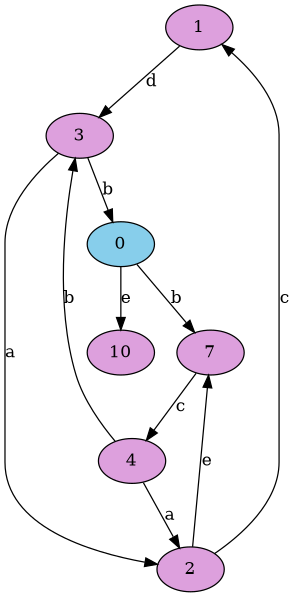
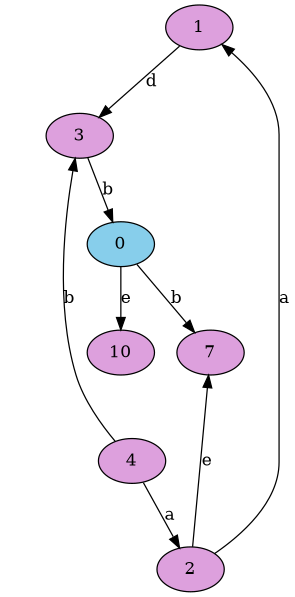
(285, 298) -> (285, 298)
(5, 392) -> none
(175, 402) -> none
